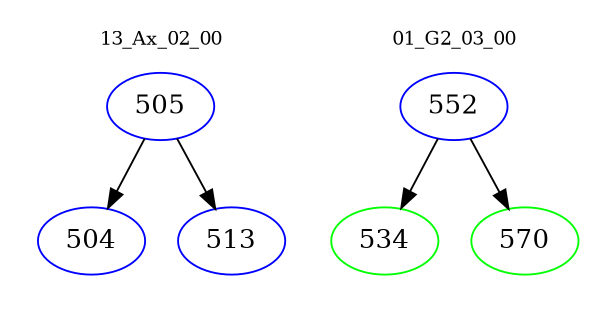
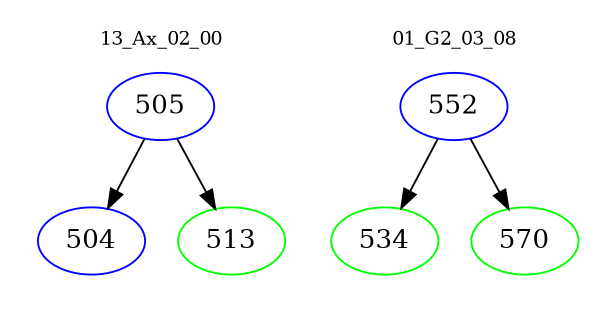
(455, 40) -> (455, 40)
(232, 241) -> (232, 241)
